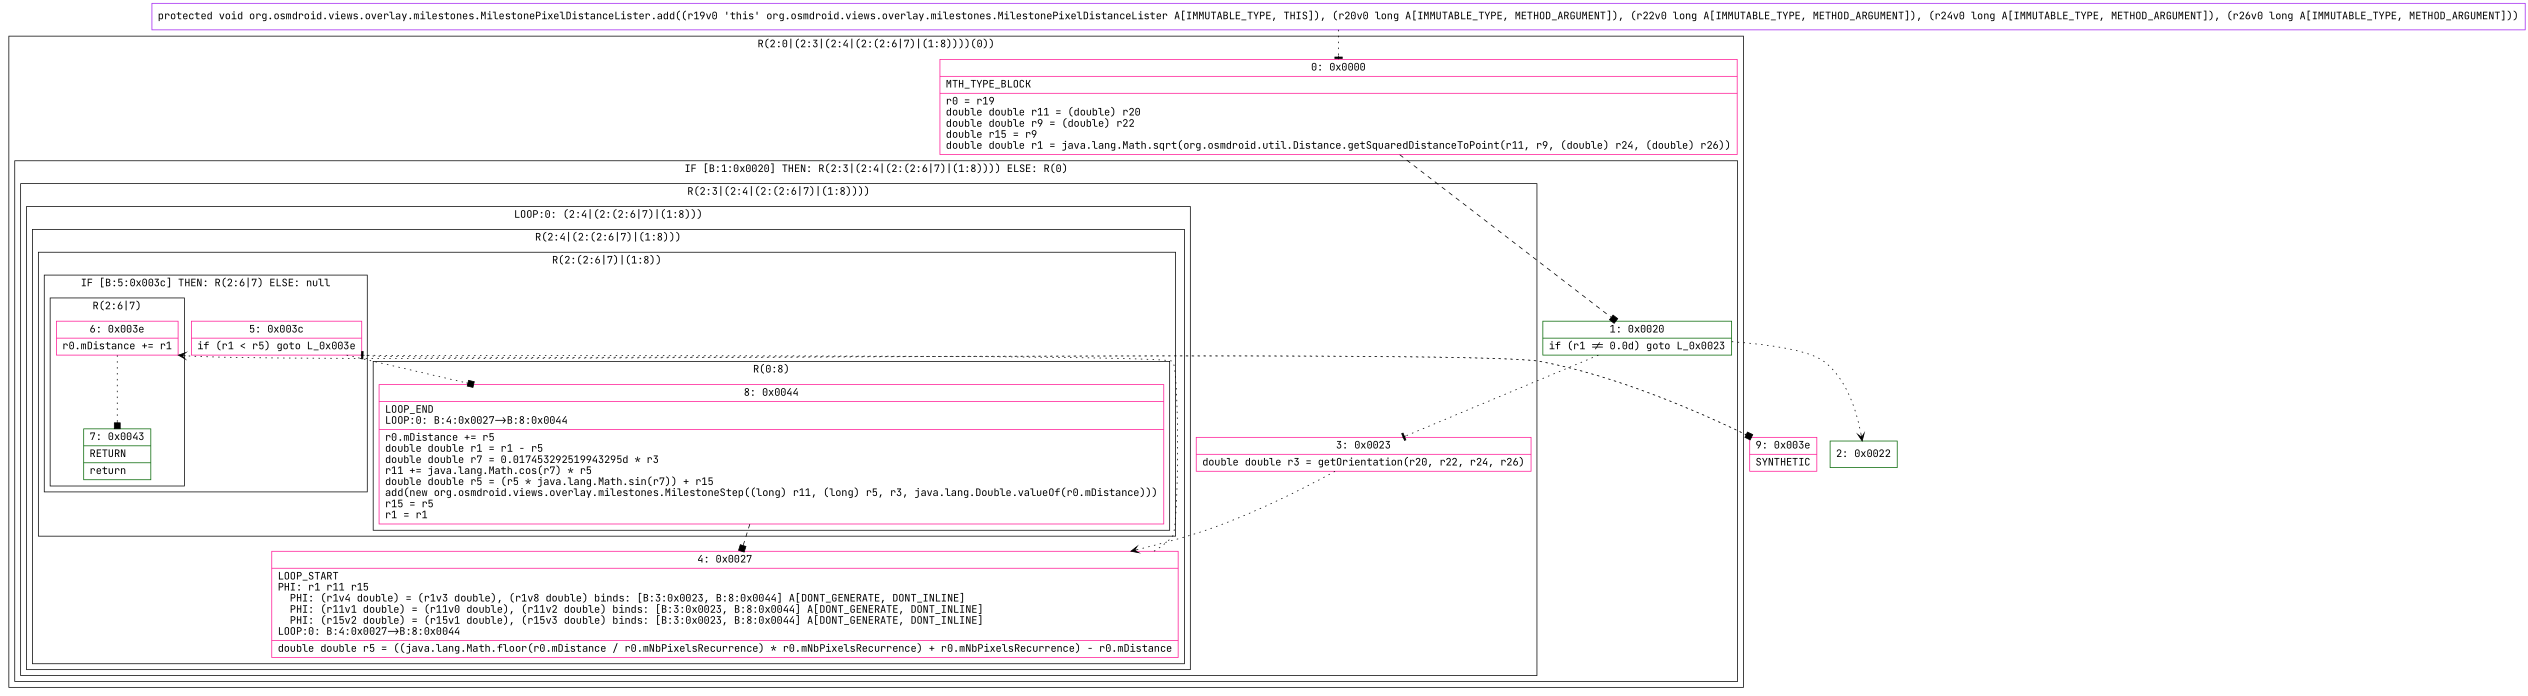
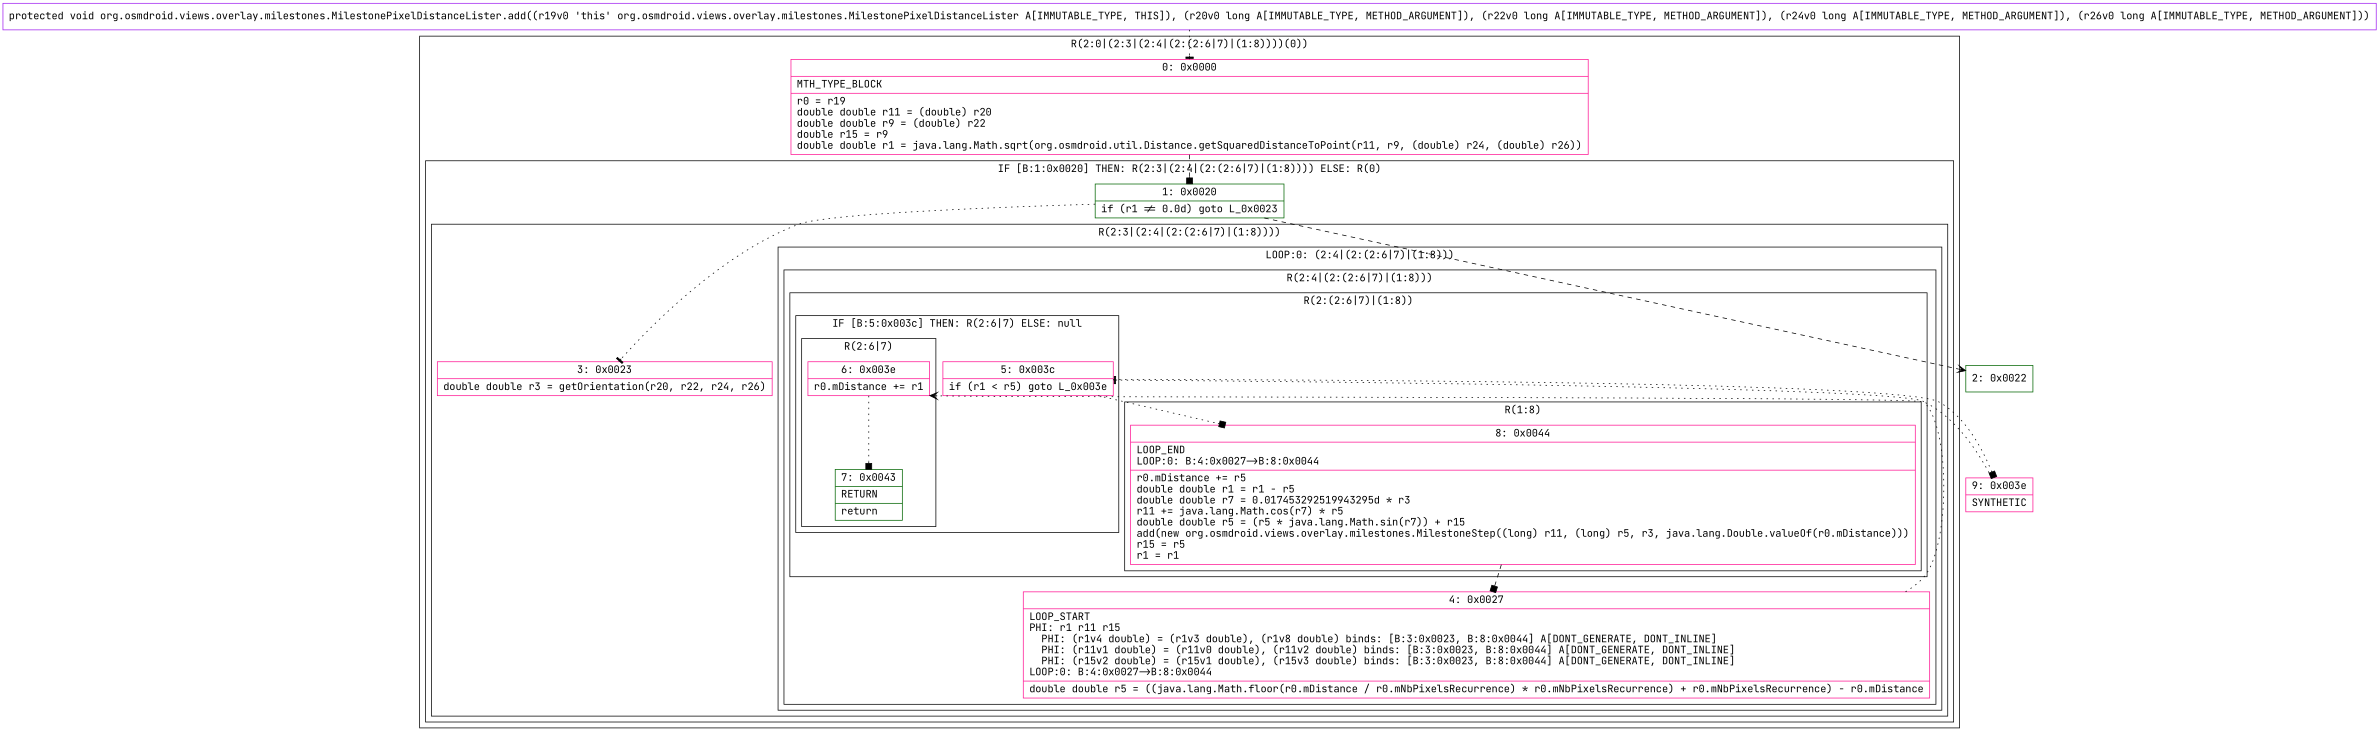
(1819, 358) -> (1629, 297)
(771, 370) -> (1523, 410)
(1239, 517) -> none
